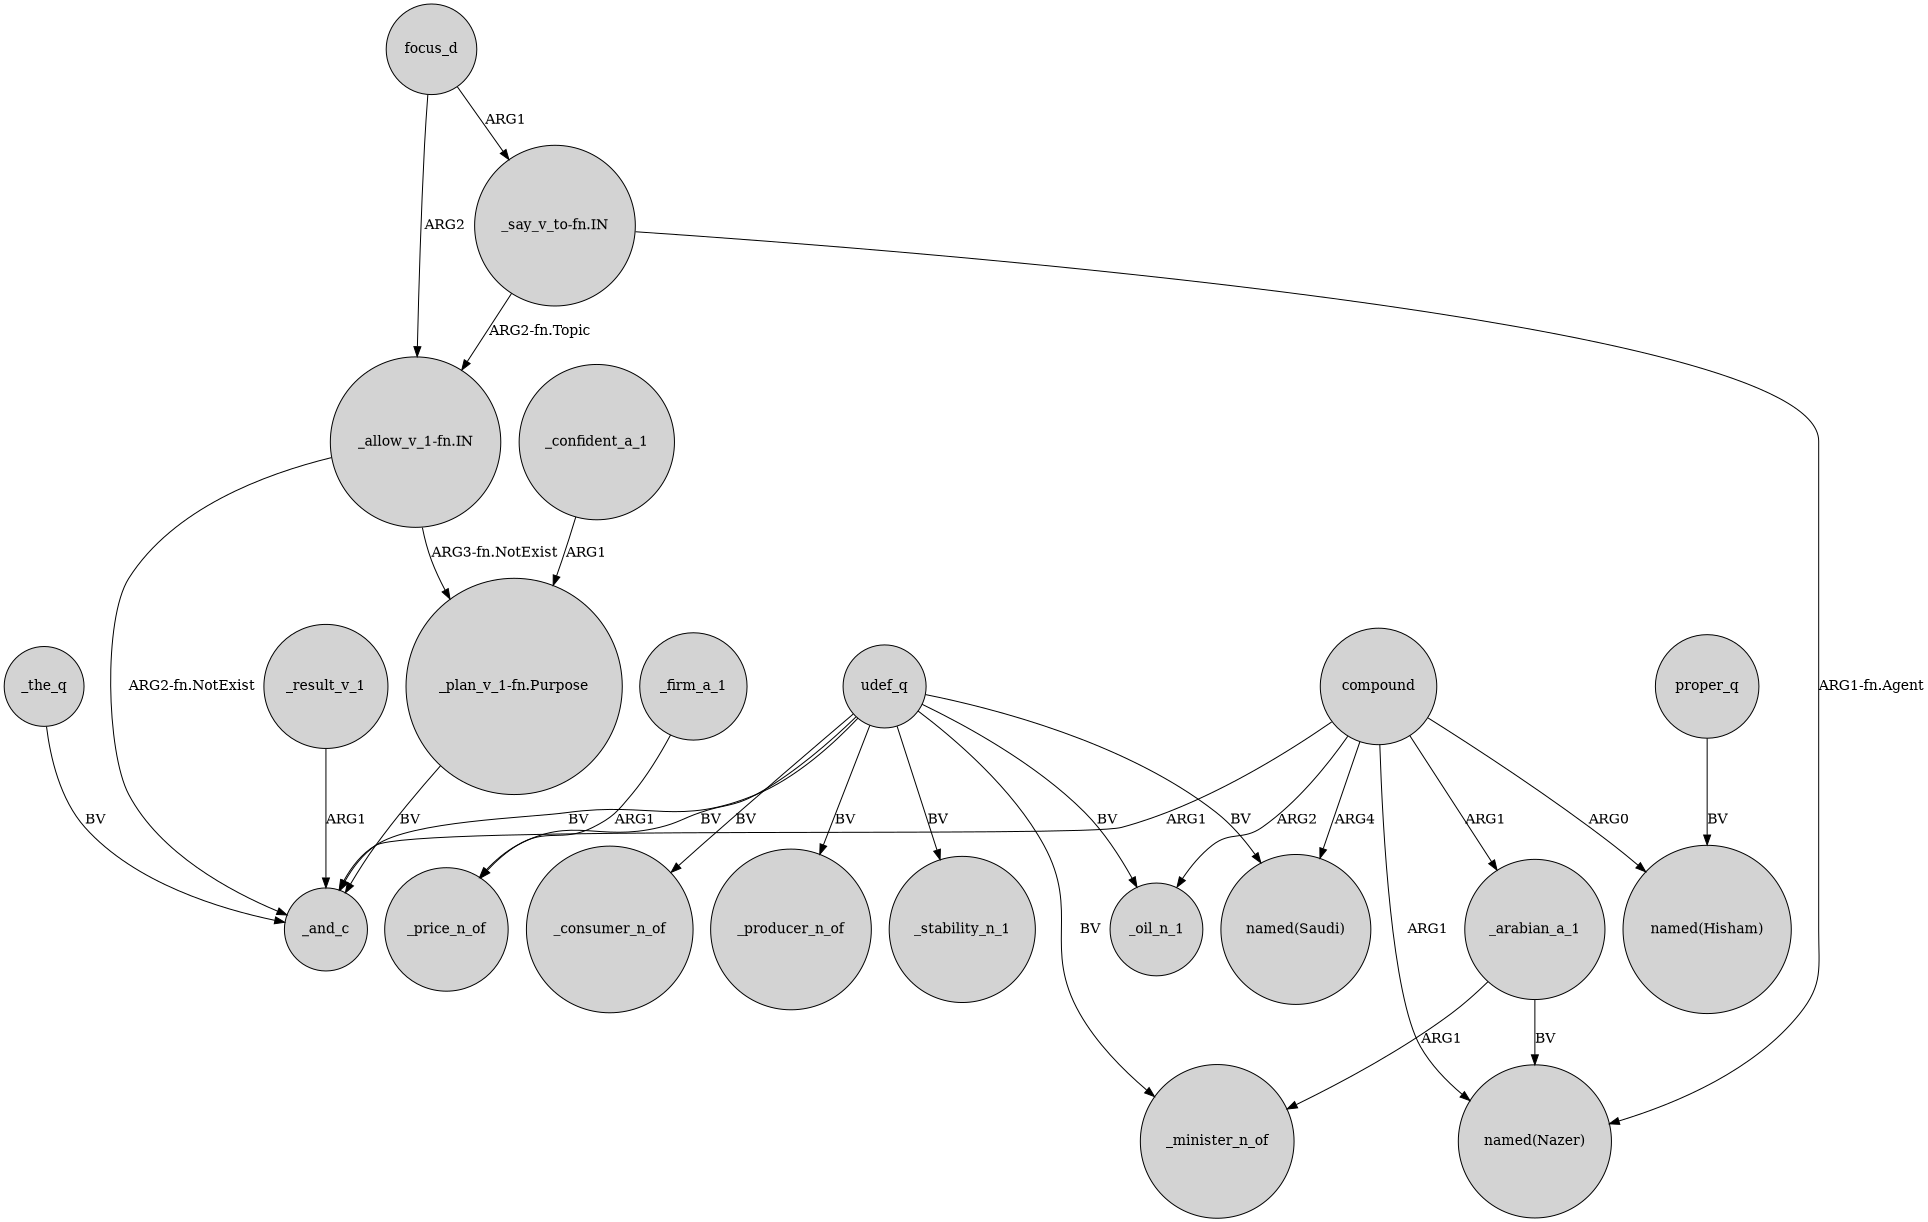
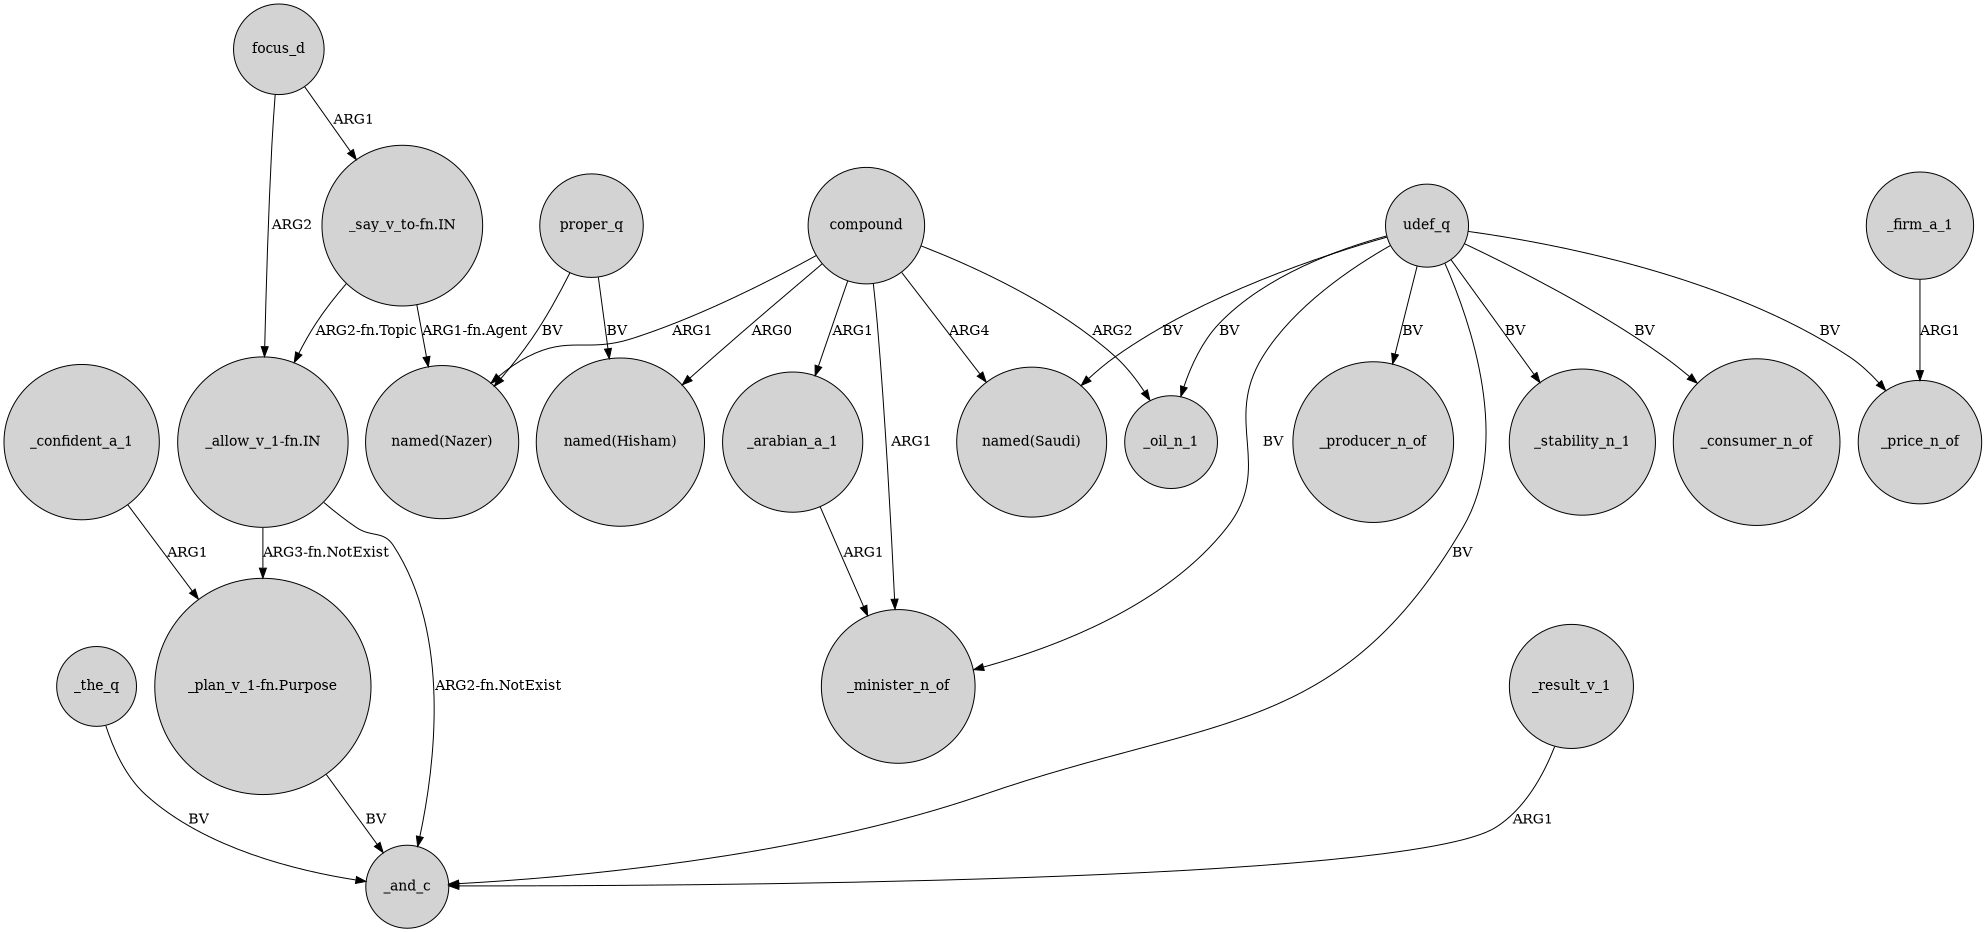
(842, 832) -> (886, 441)
(1535, 1027) -> (539, 328)
